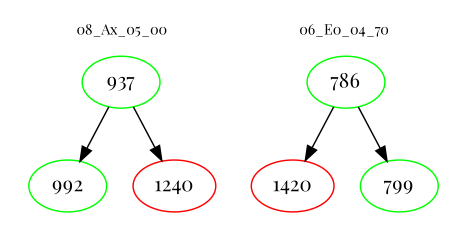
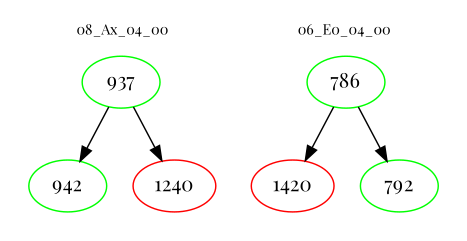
(123, 31) -> (123, 31)
(345, 31) -> (345, 31)
(68, 186) -> (68, 186)
(399, 186) -> (399, 186)
